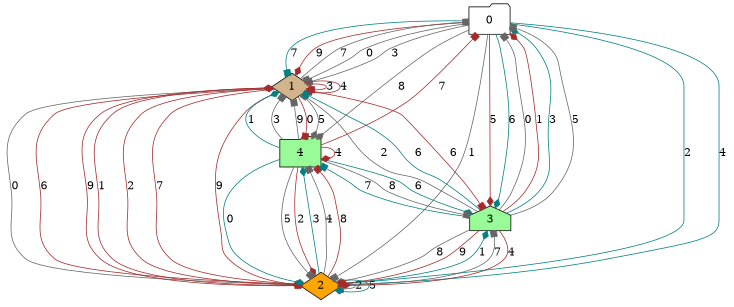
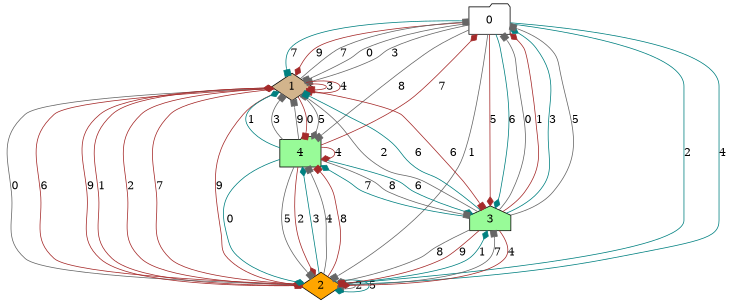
(393, 78) -> (393, 78)
(404, 104) -> (403, 104)
(395, 203) -> (396, 203)
